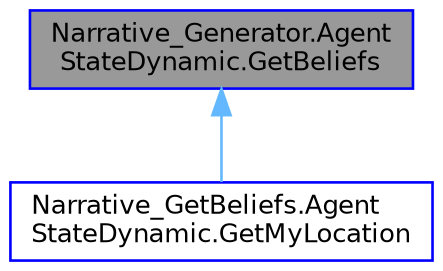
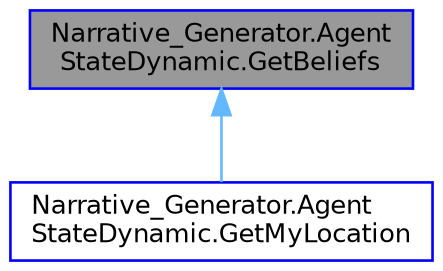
(221, 221) -> (221, 221)
